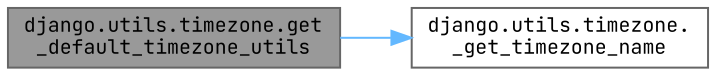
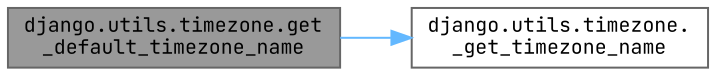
(174, 38) -> (174, 38)
